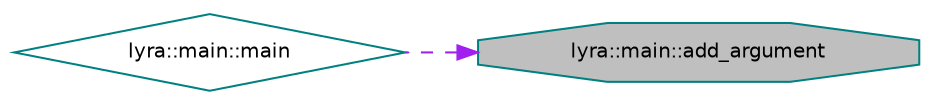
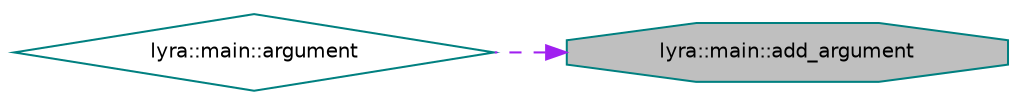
(210, 52) -> (254, 52)
